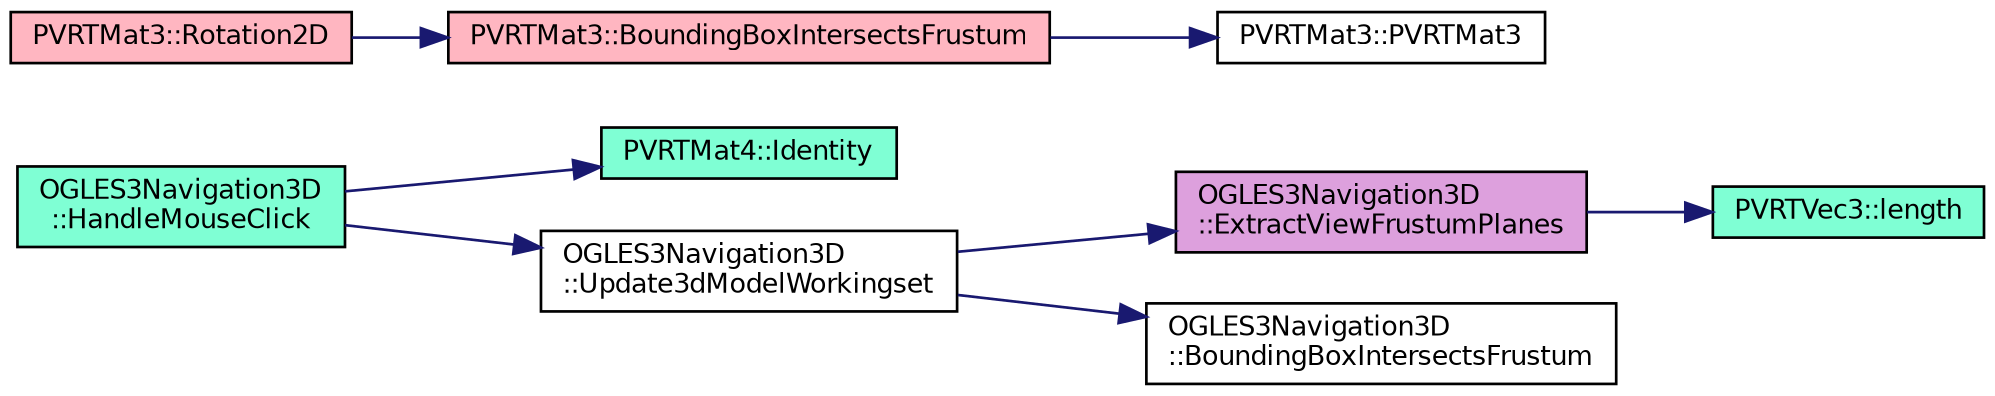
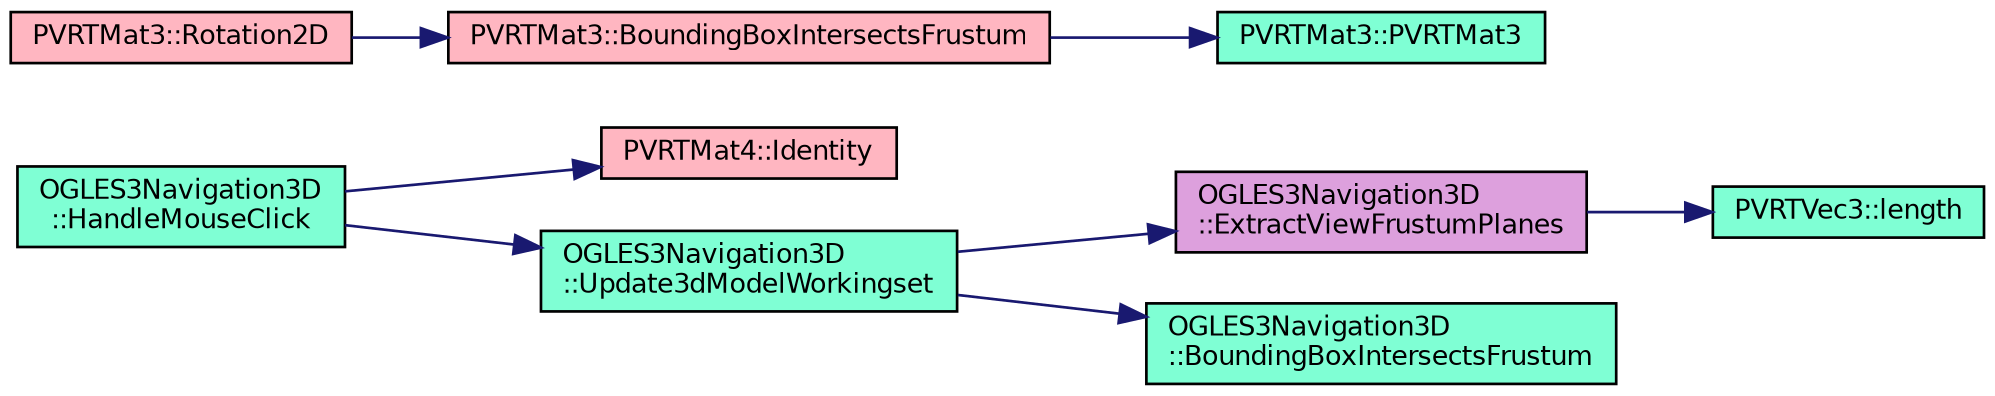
(1381, 38) -> (1381, 38)
(749, 153) -> (749, 153)
(749, 271) -> (749, 271)
(1381, 344) -> (1381, 344)
